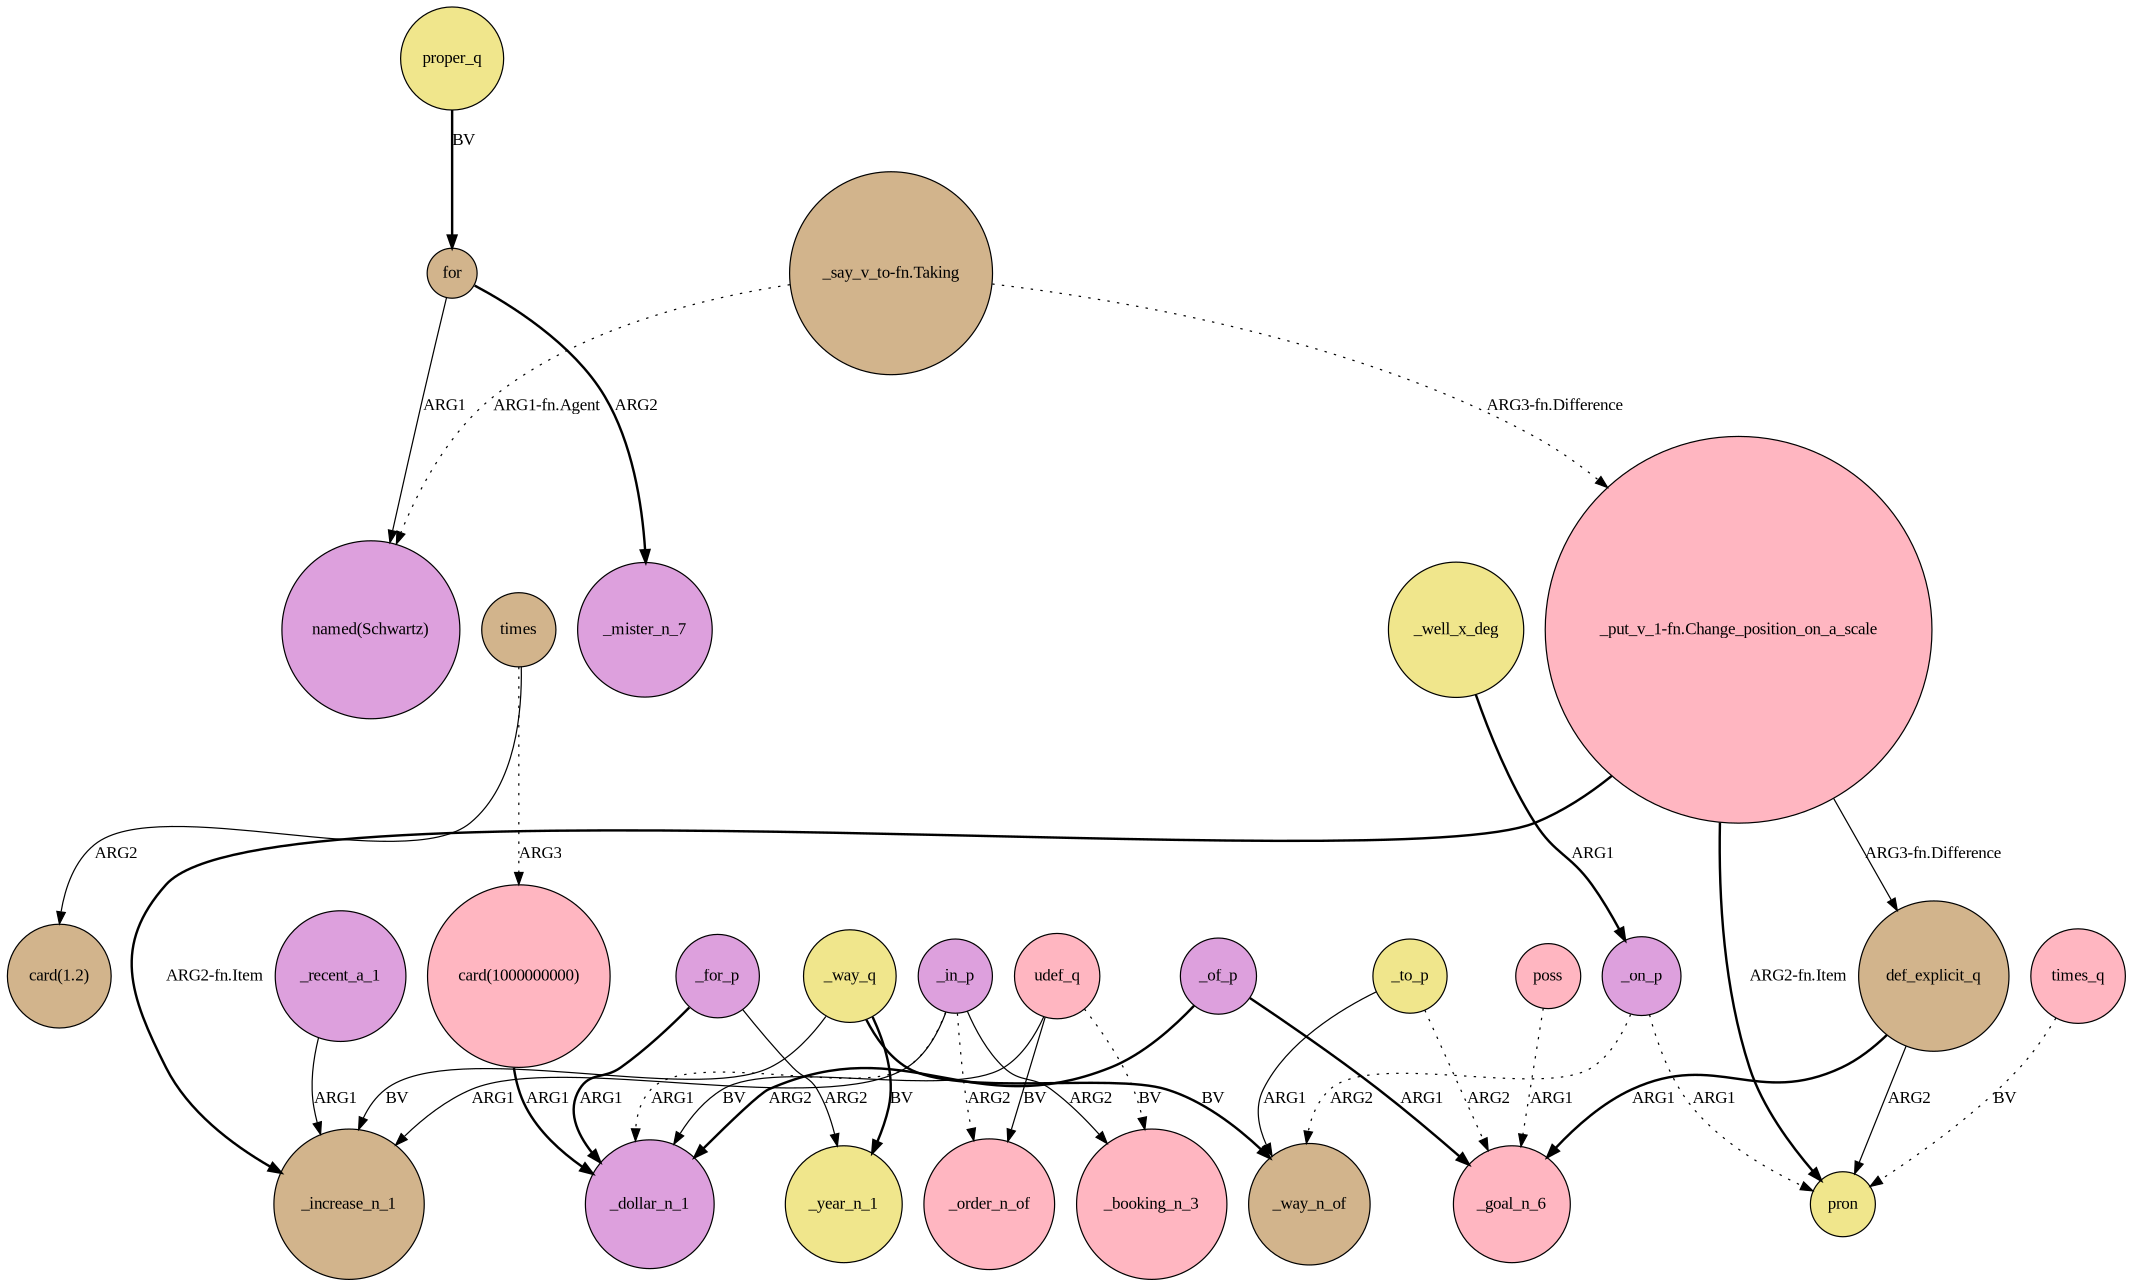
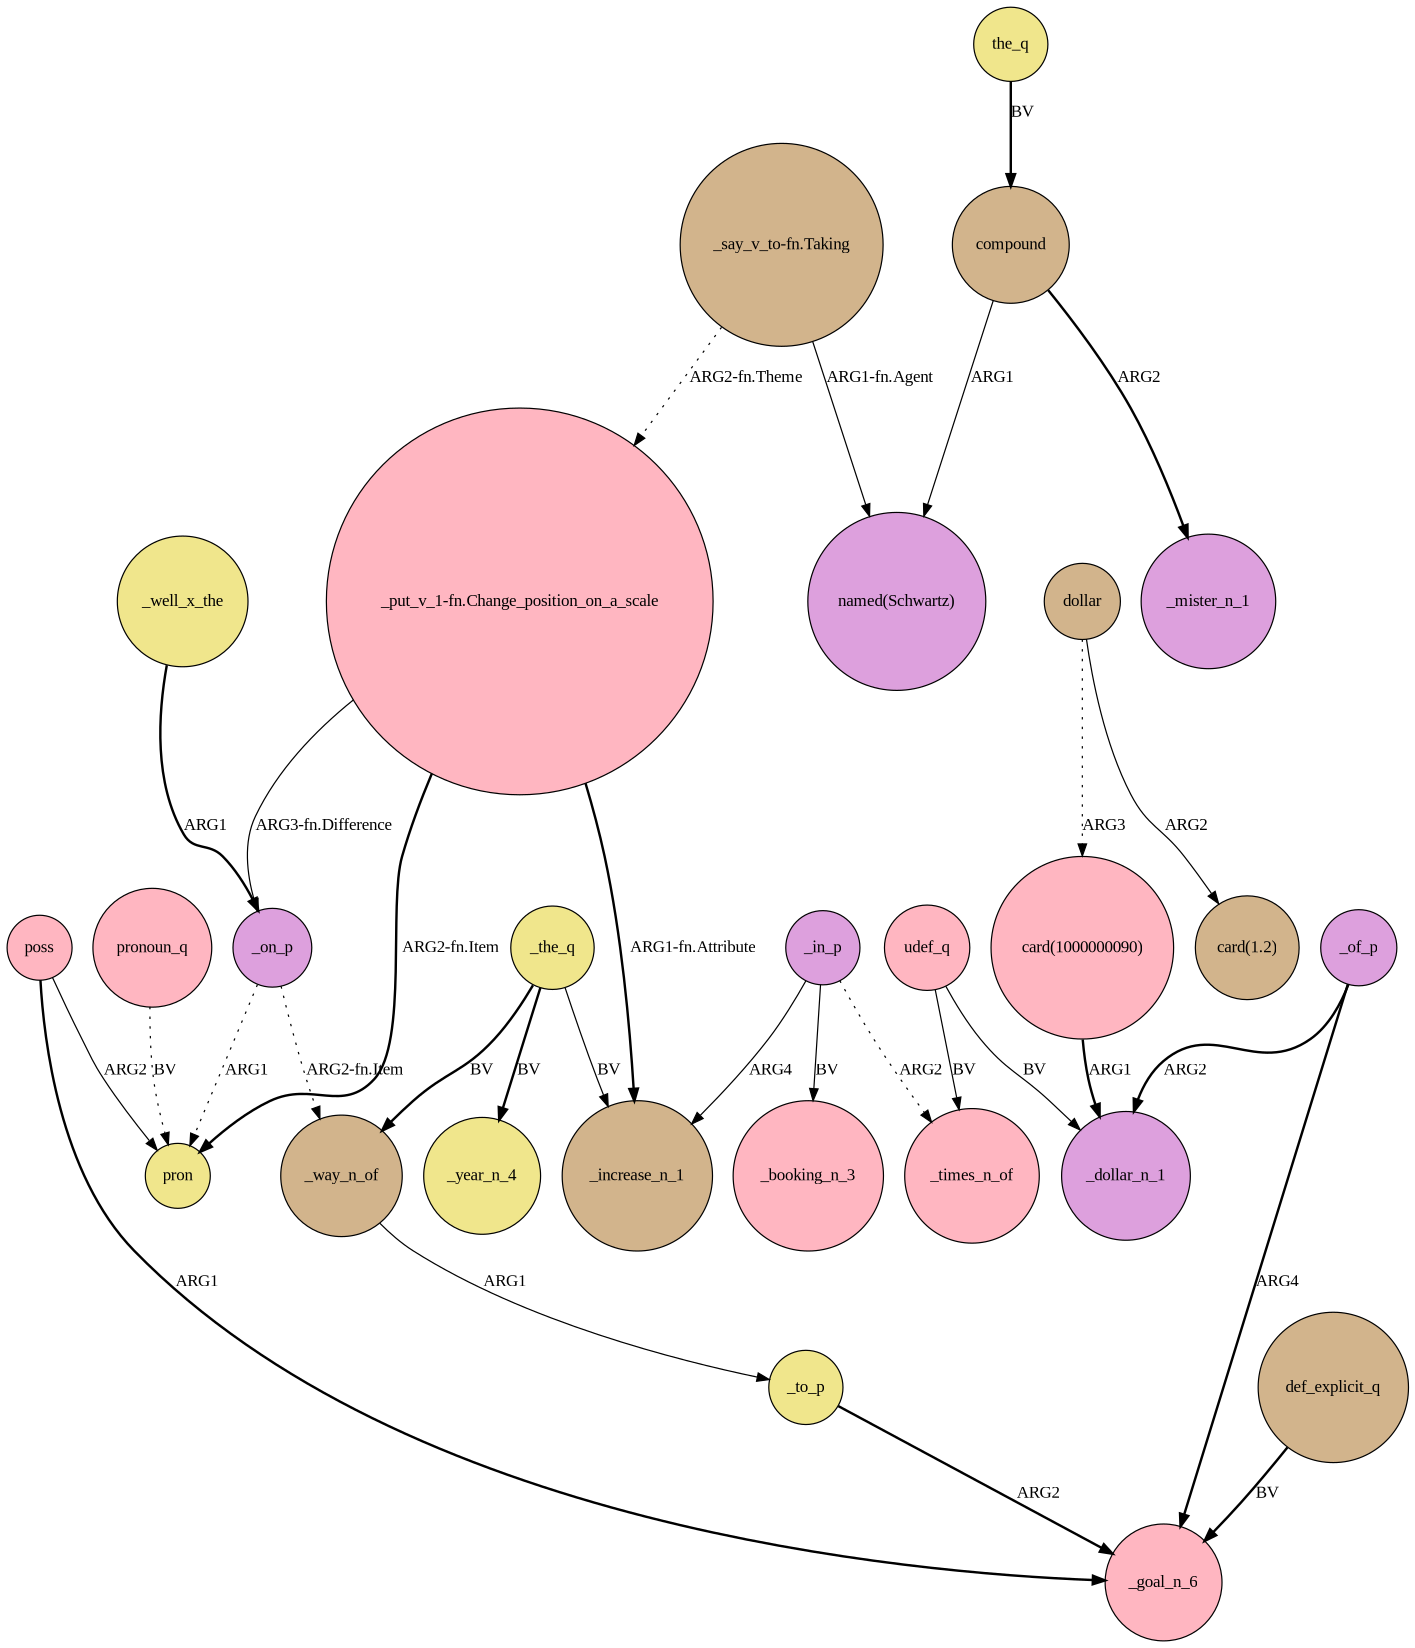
(452, 58) -> (1011, 44)
(452, 273) -> (1011, 245)
(559, 355) -> (839, 423)
(1555, 406) -> (746, 377)
(519, 630) -> (1082, 601)
(645, 630) -> (1208, 601)
(1456, 630) -> (183, 601)
(1862, 849) -> (272, 787)
(215, 976) -> (693, 948)
(341, 976) -> none
(519, 976) -> (1082, 948)
(718, 976) -> none
(850, 976) -> (552, 948)
(2078, 976) -> (152, 948)
(1291, 1051) -> (559, 1321)
(1116, 1055) -> none
(1450, 1065) -> (970, 1477)
(1533, 1071) -> (446, 1449)
(791, 1075) -> none
(493, 1098) -> (771, 1070)
(1091, 1098) -> (827, 1070)
(1352, 1098) -> (355, 1070)
(1422, 1098) -> (1277, 1282)
(1654, 1098) -> (1267, 1493)
(1883, 1104) -> (94, 1063)
(844, 1204) -> (482, 1176)
(989, 1204) -> (972, 1176)
